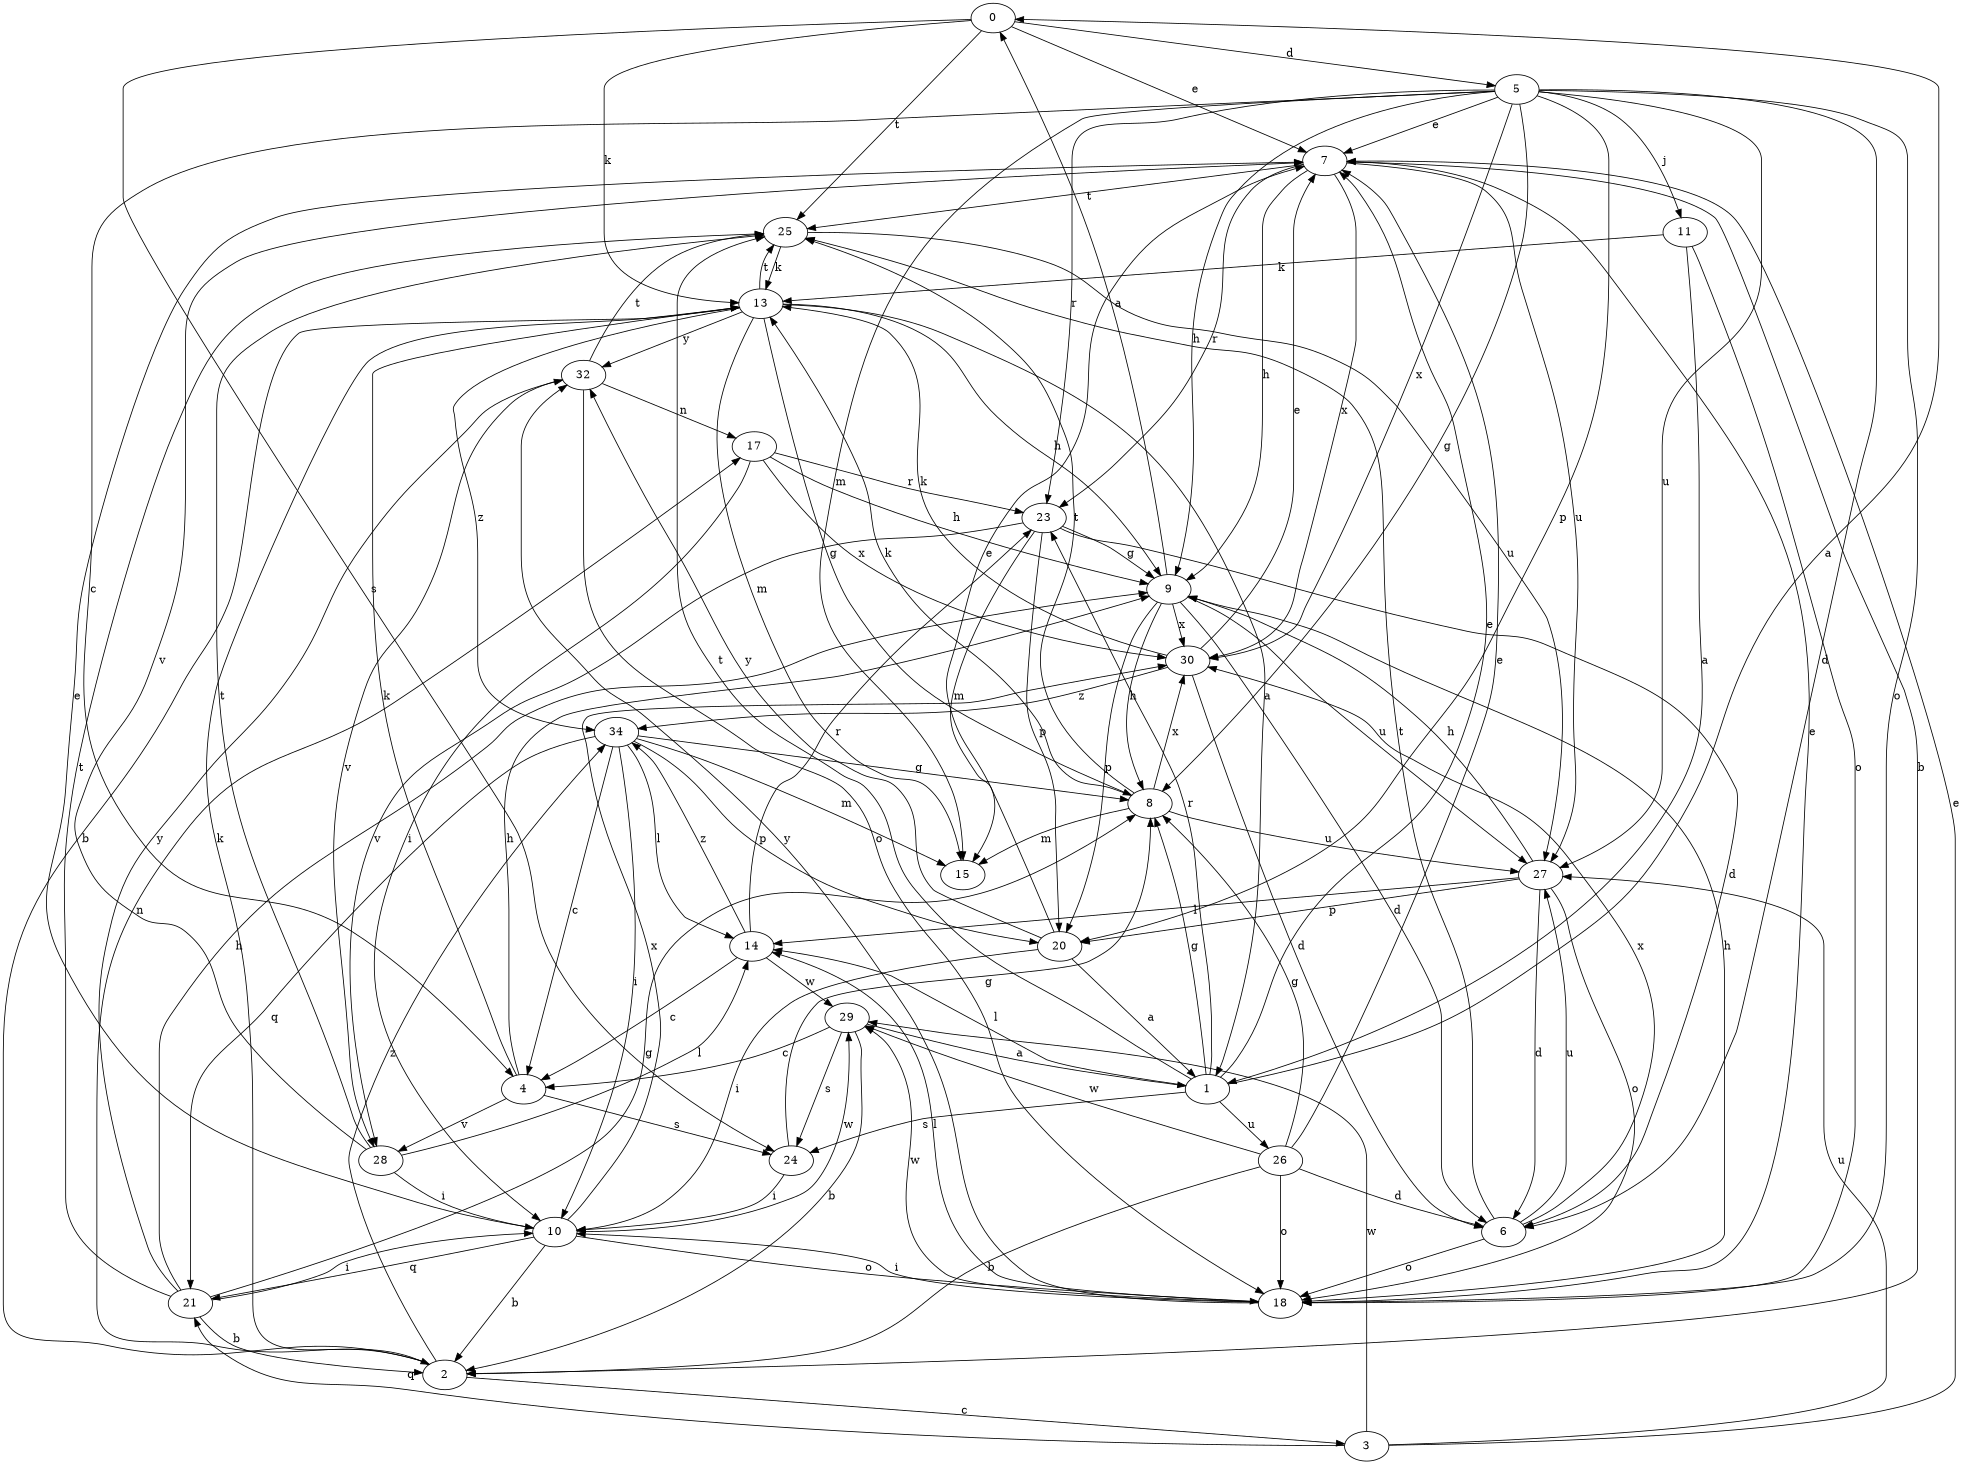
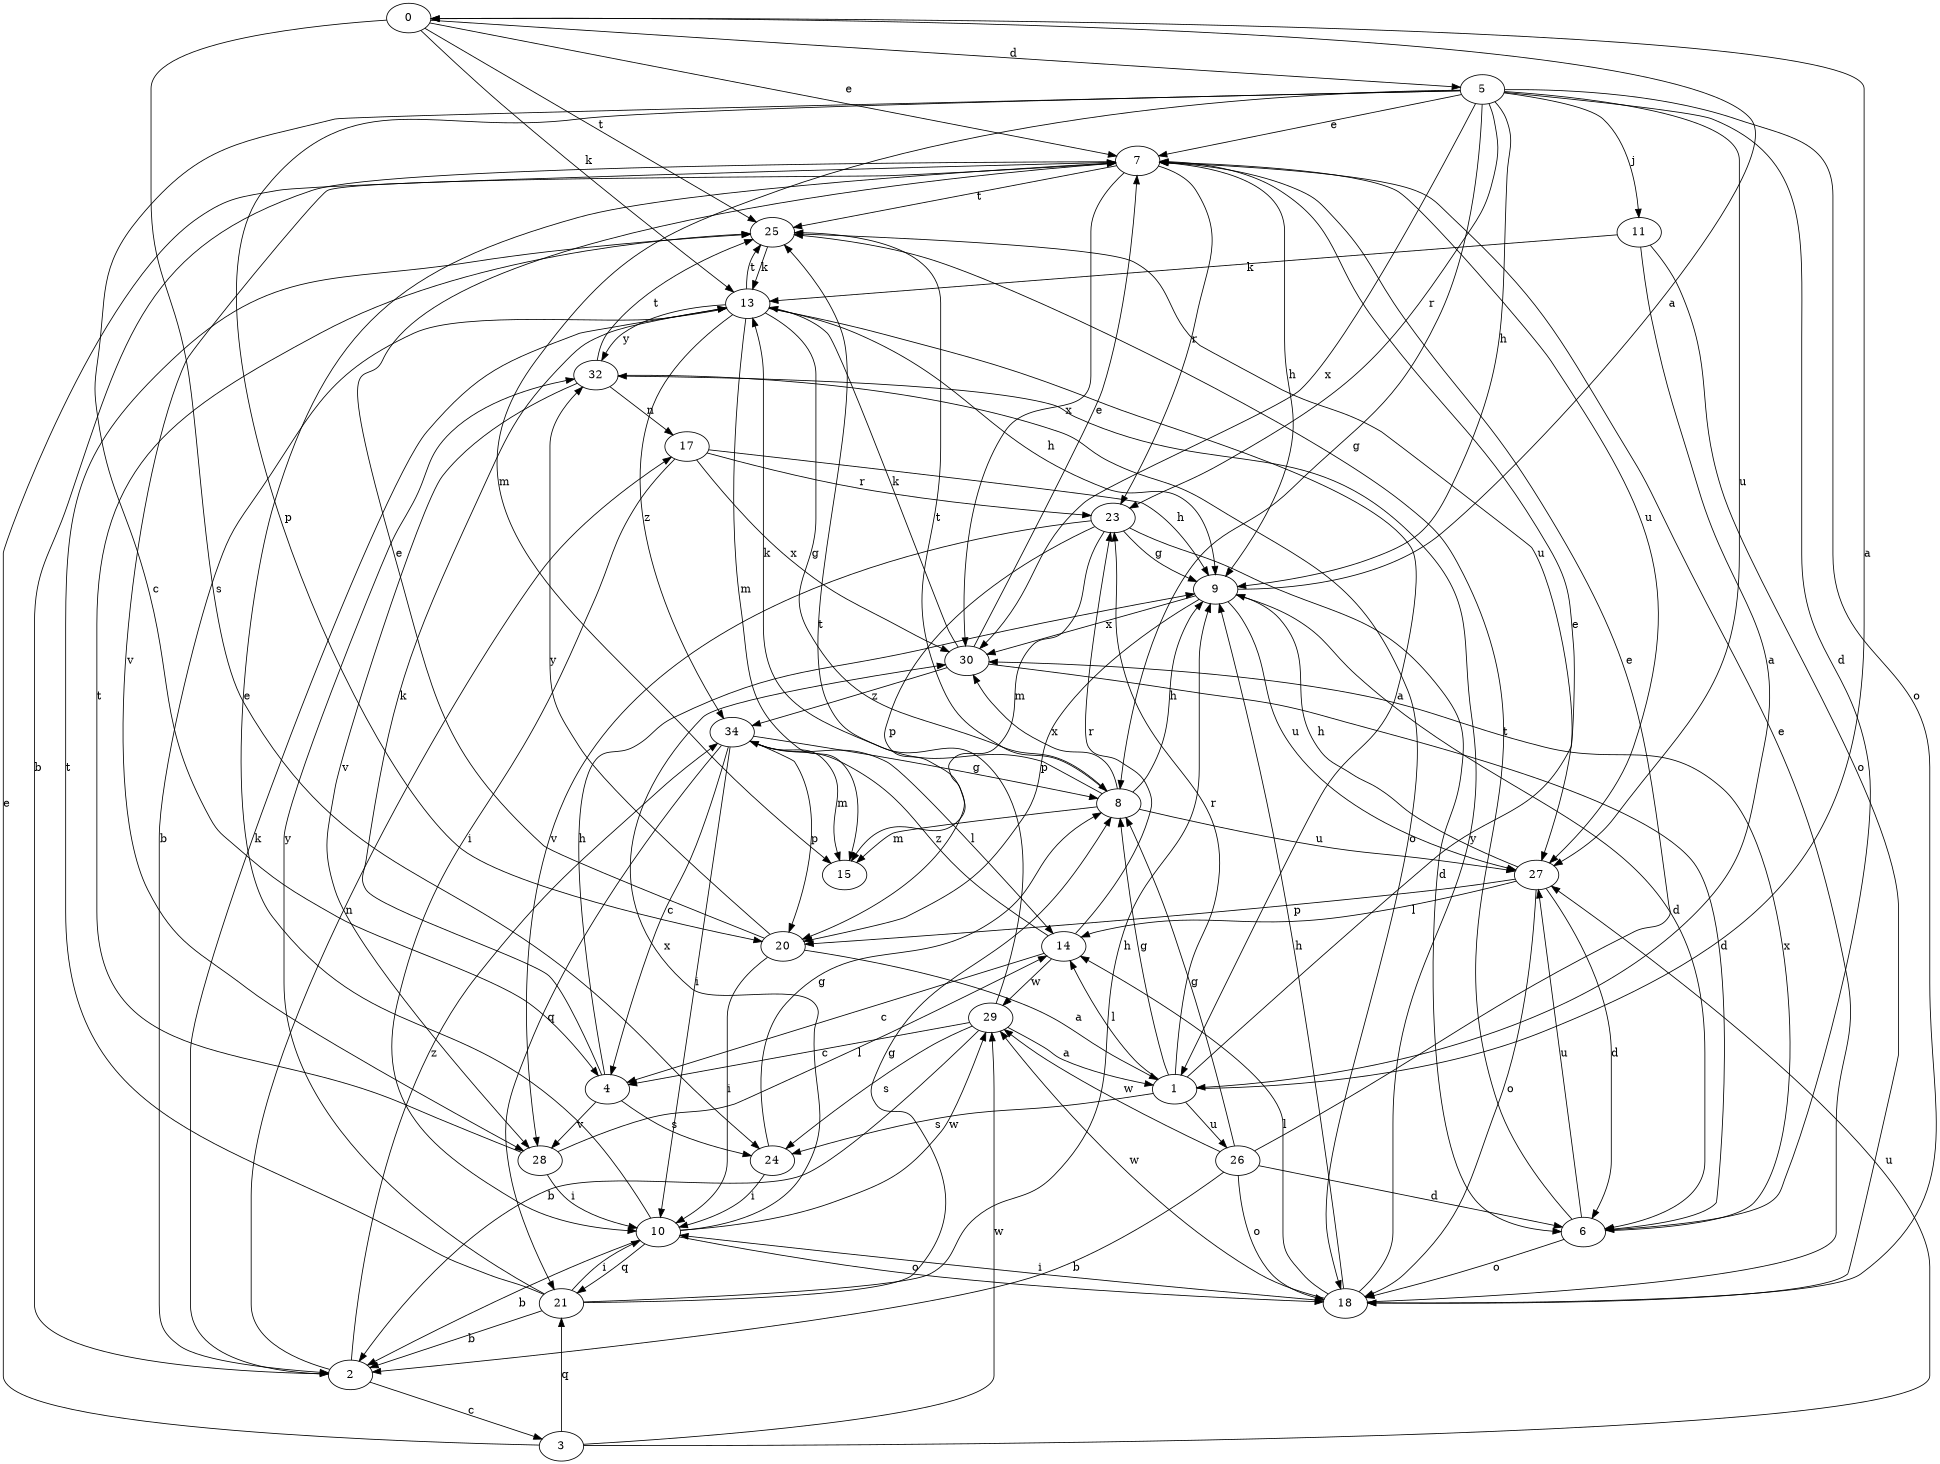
(237, 262) -> (191, 354)
(1128, 700) -> (1169, 702)
(769, 729) -> (819, 663)
